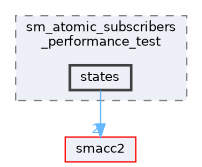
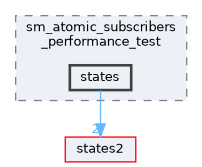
(101, 149) -> (101, 149)
